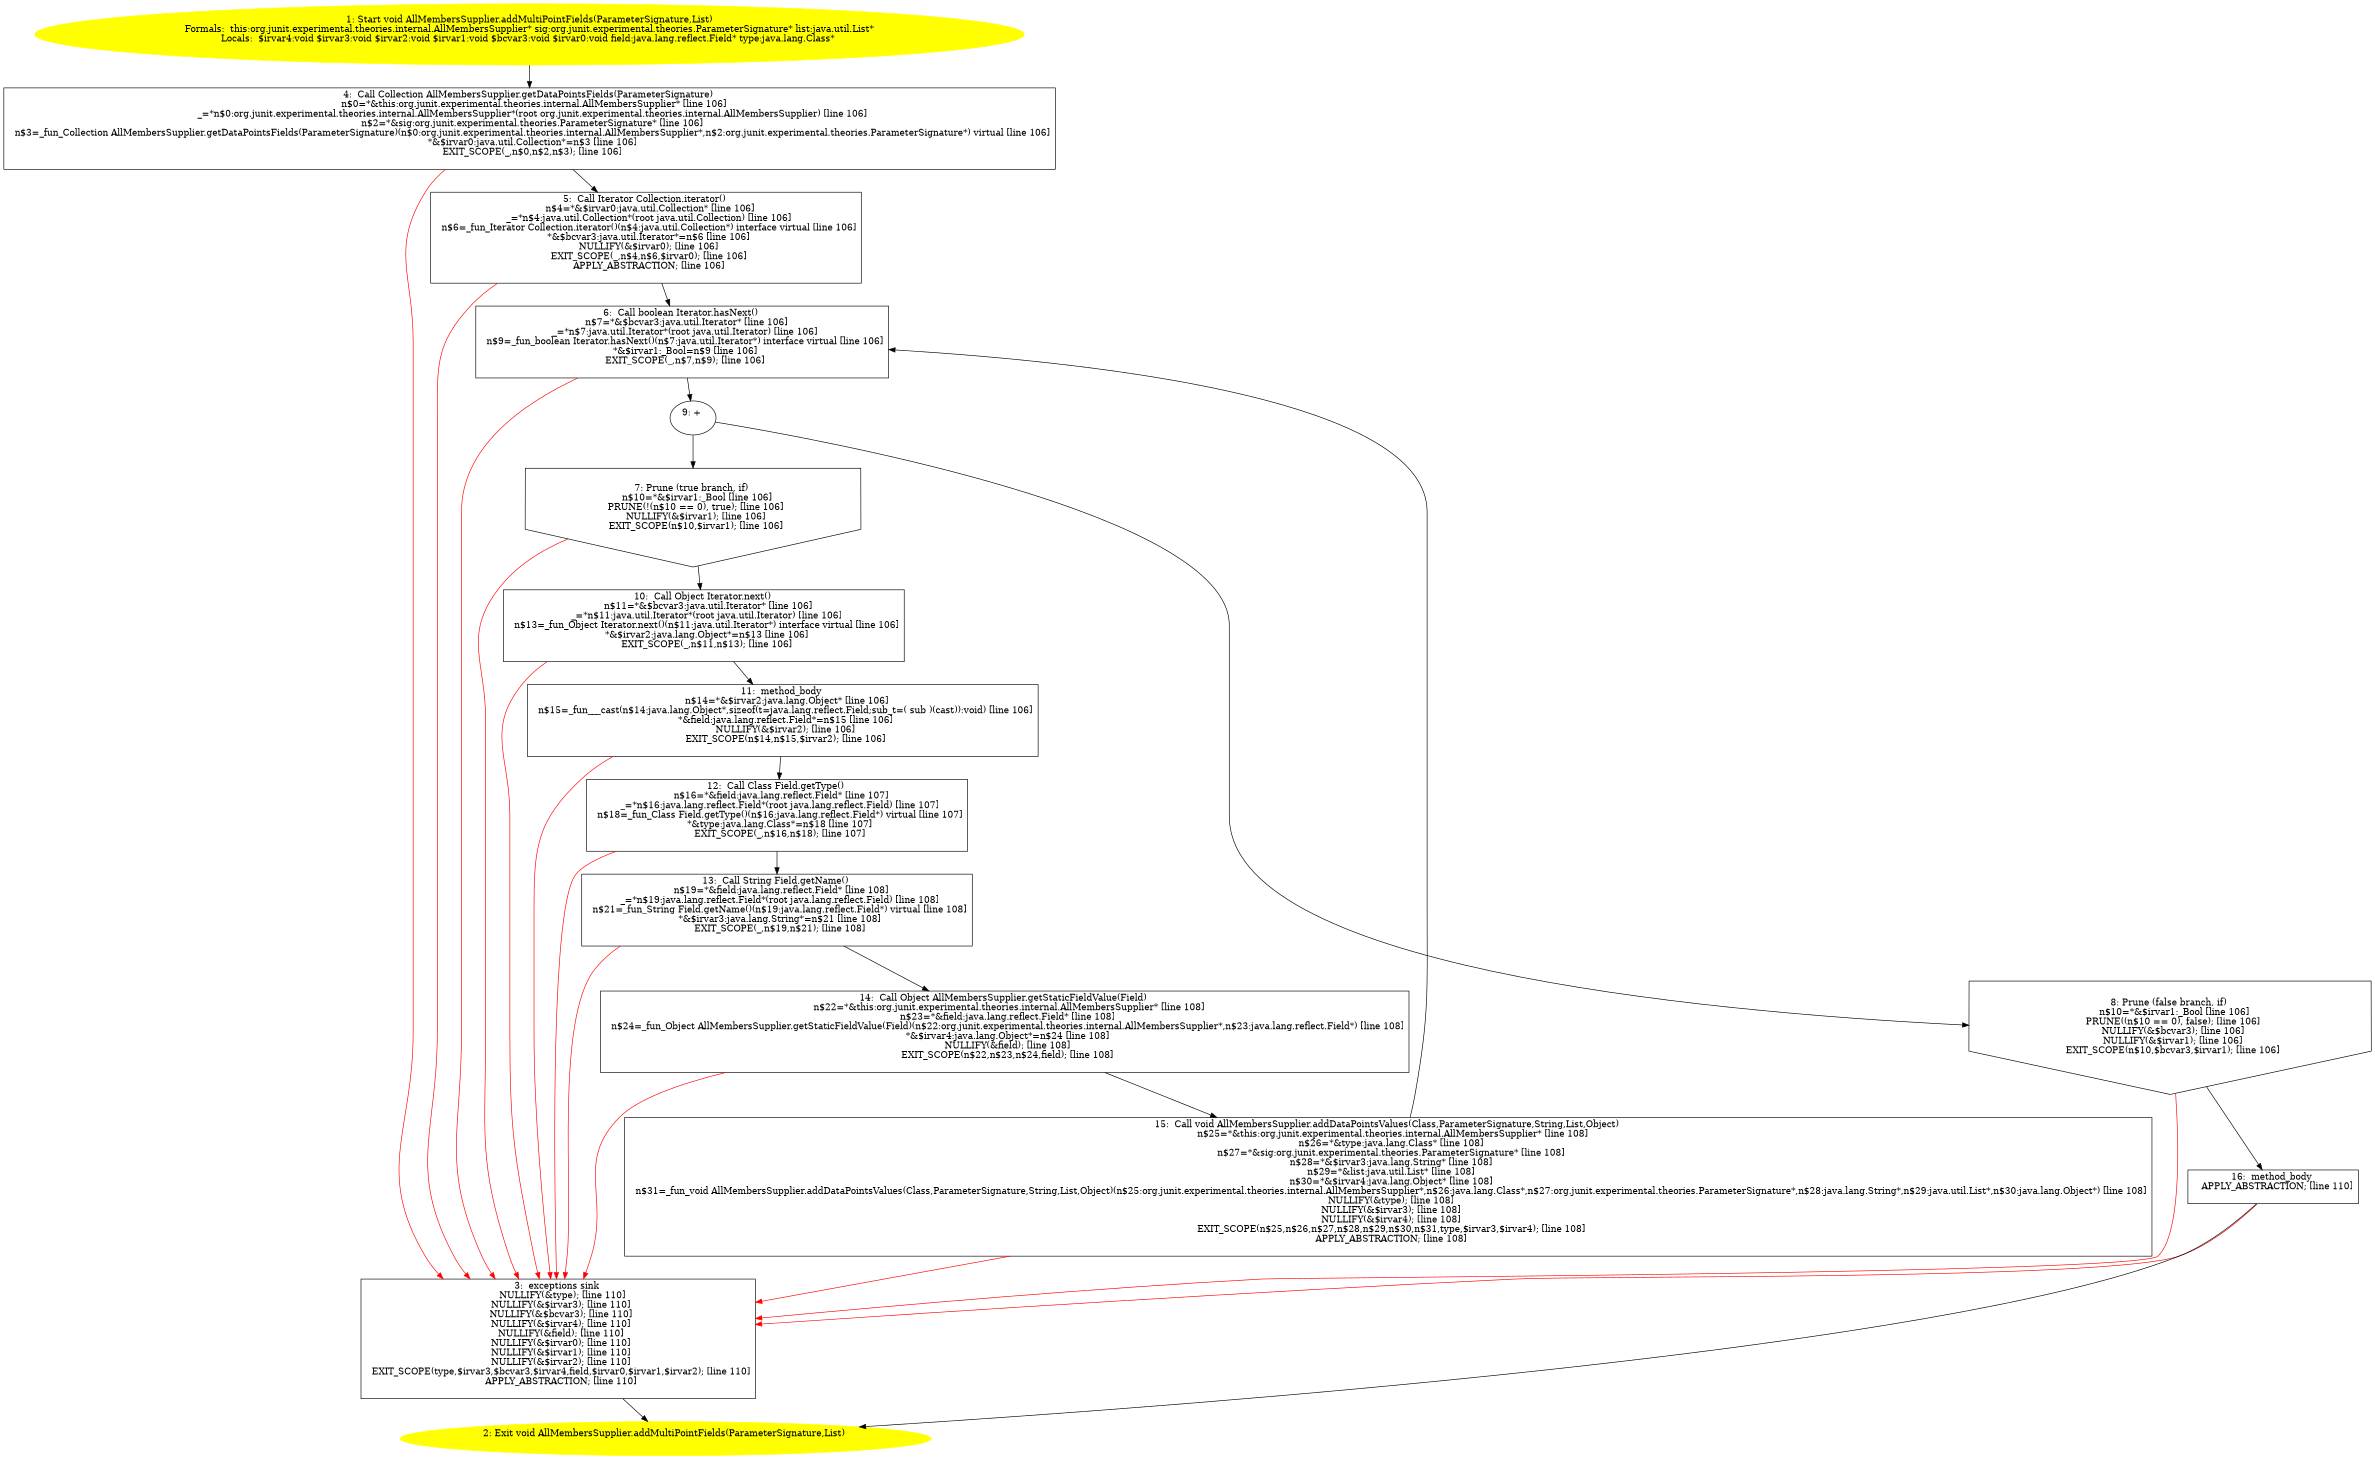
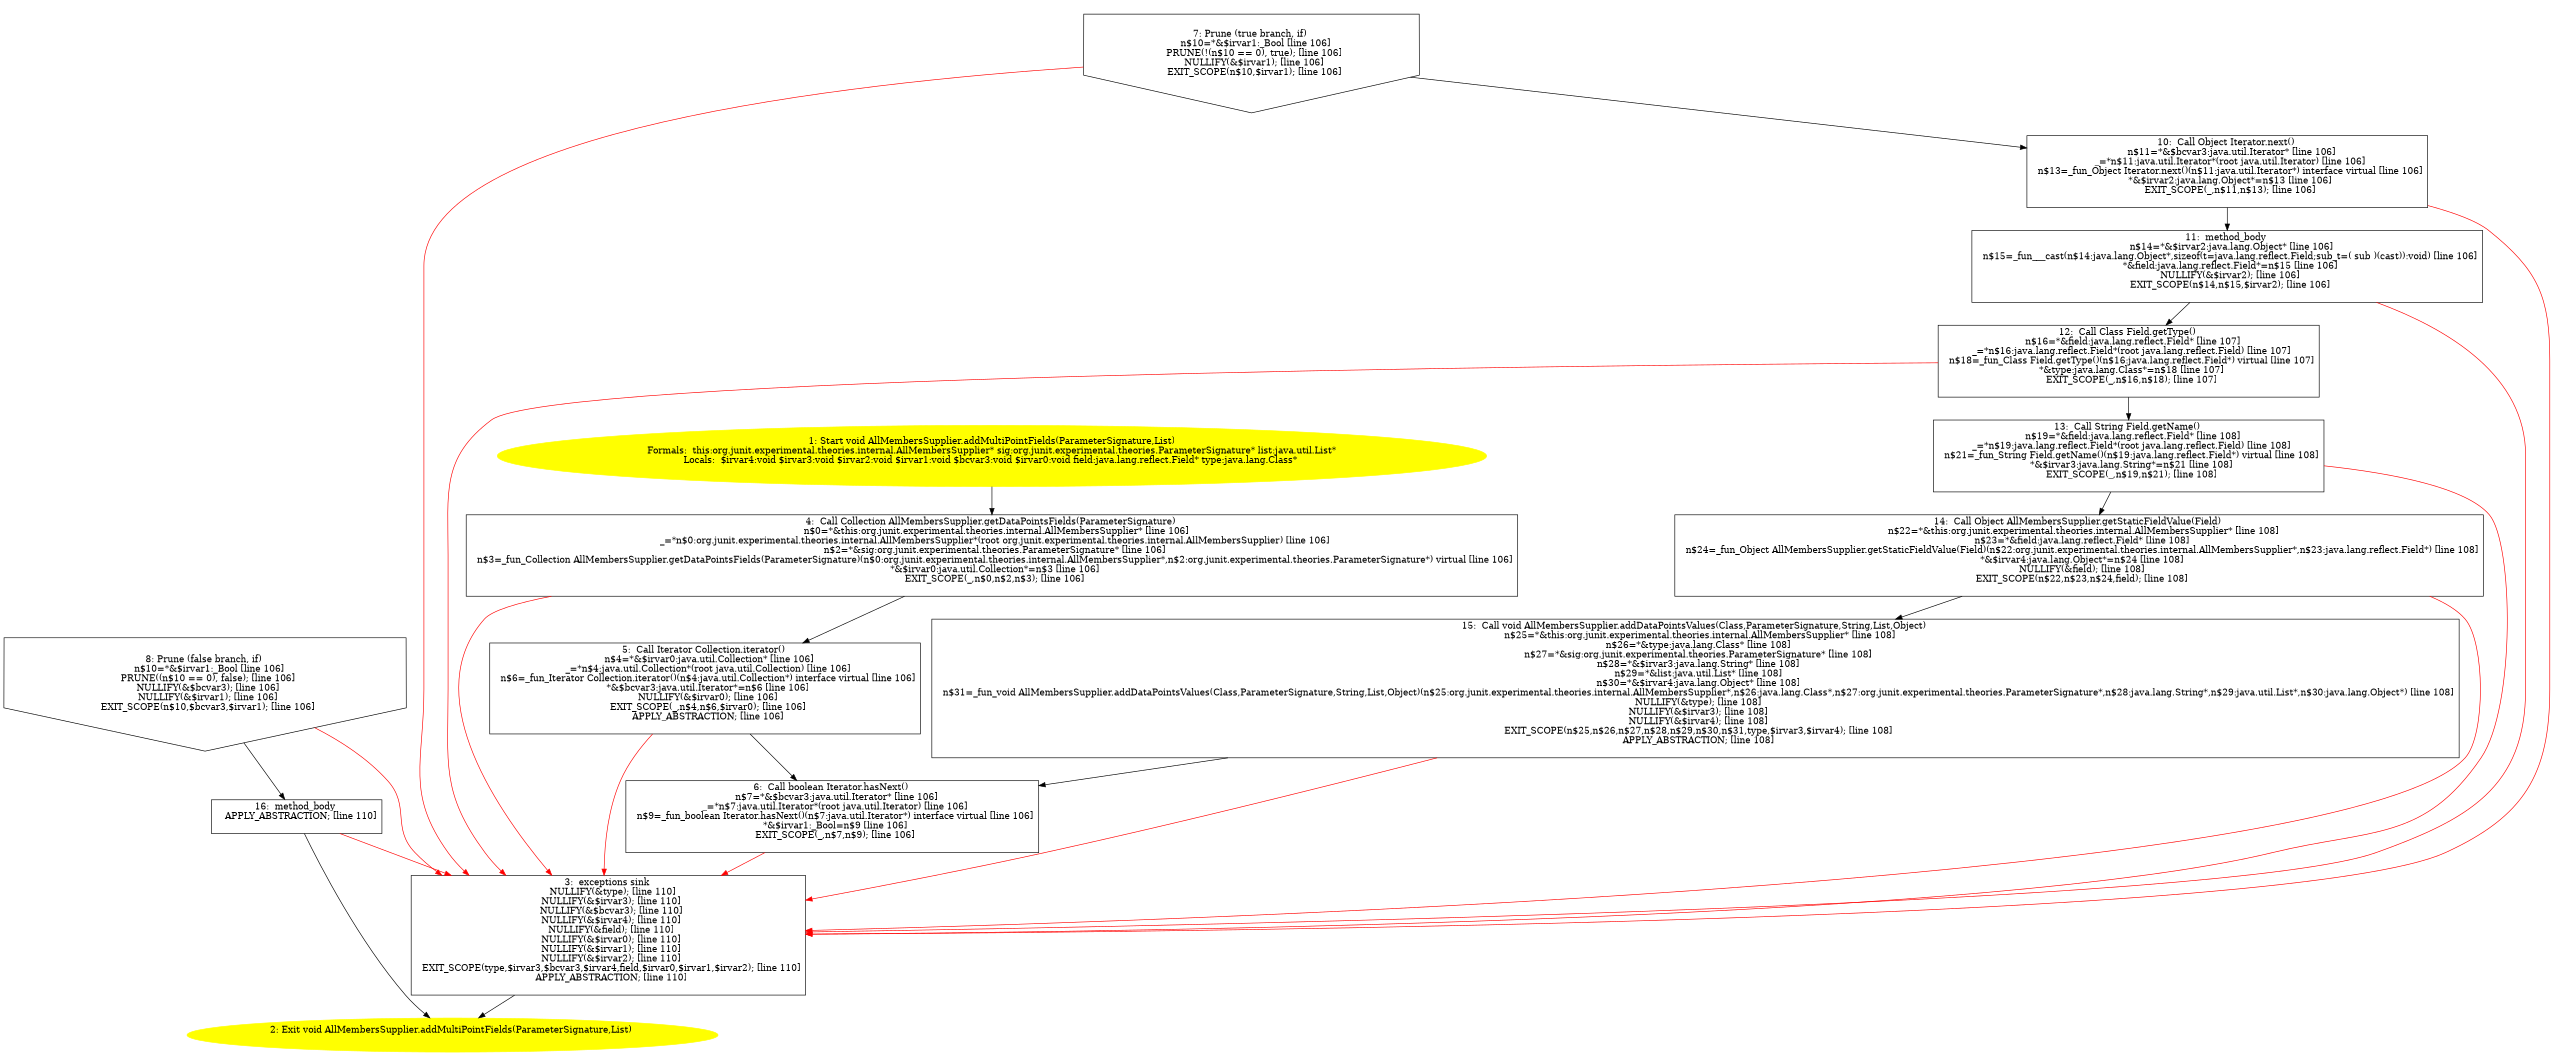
(693, 418) -> none
